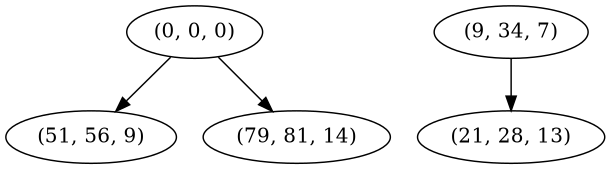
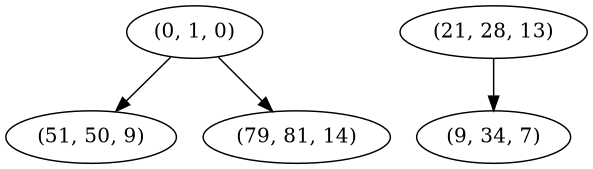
(195, 32) -> (195, 32)
(511, 77) -> (494, 77)
(91, 137) -> (91, 137)
